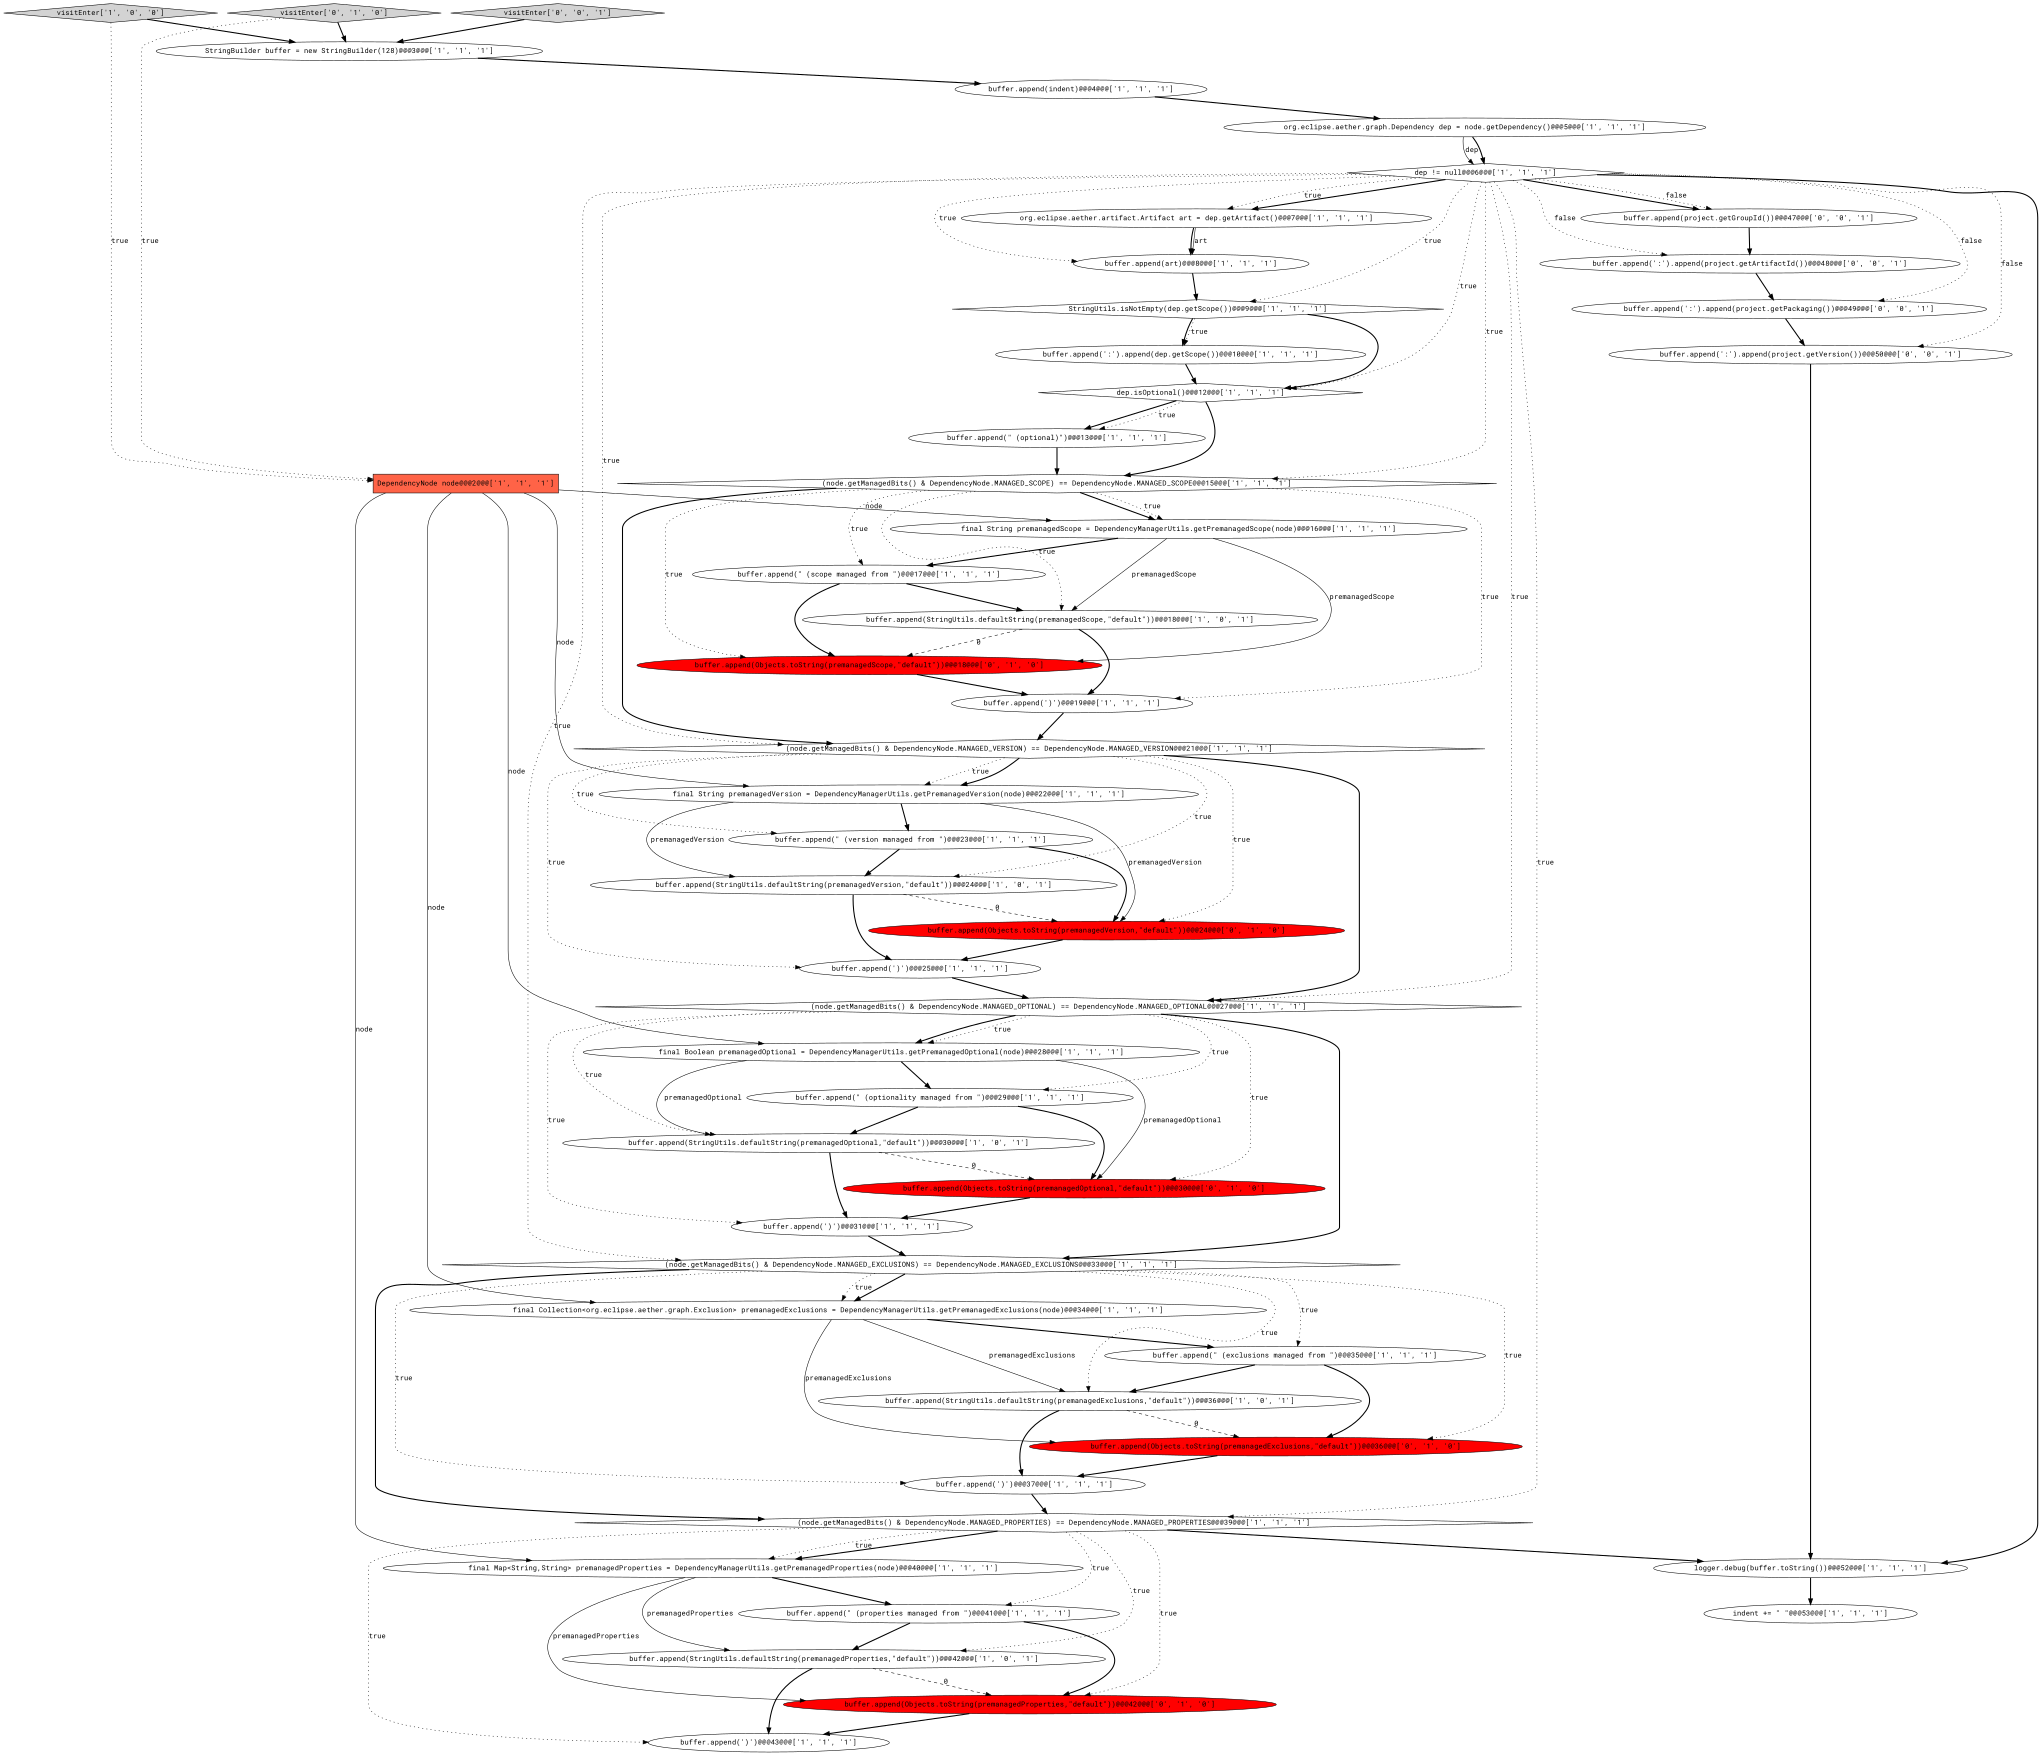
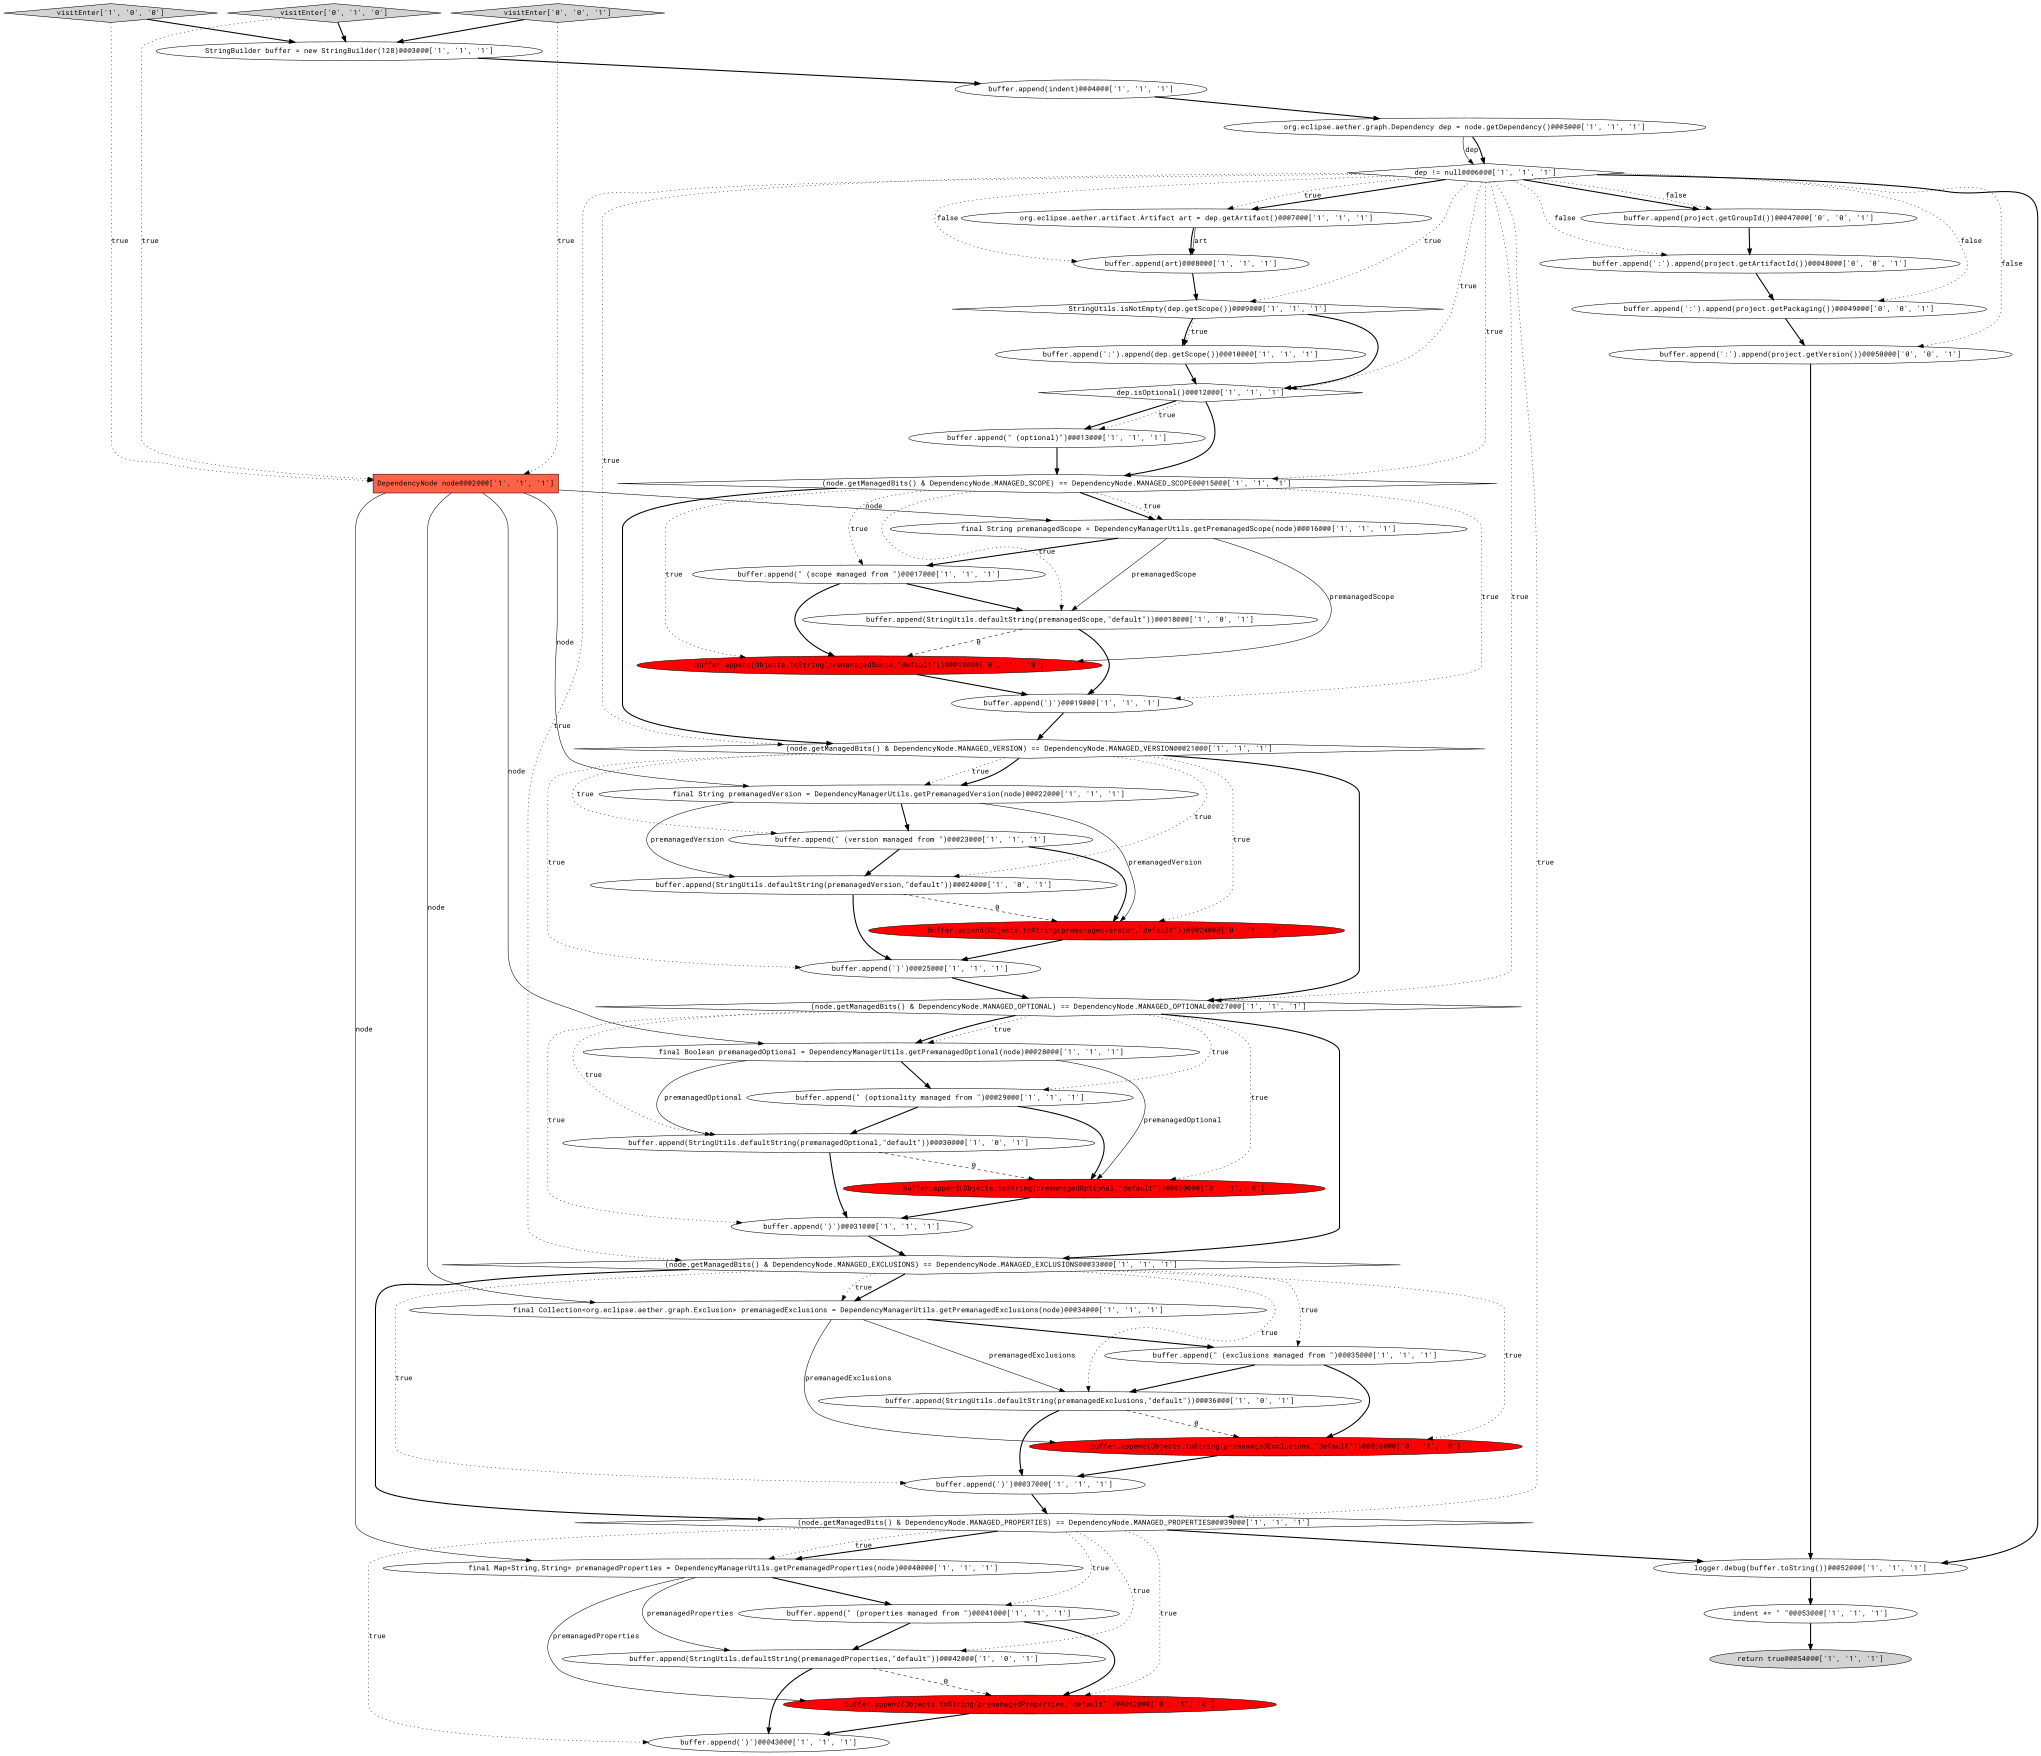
(948, 218) -> (948, 218)
none -> (557, 254)
none -> (1811, 1659)
